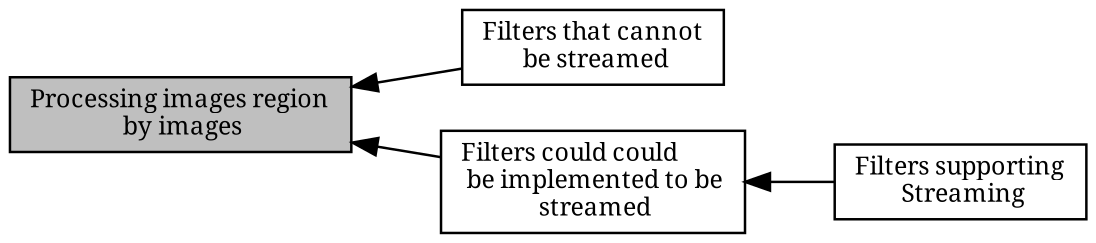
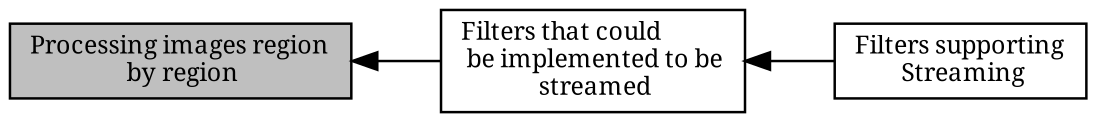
(593, 47) -> none
(181, 115) -> (181, 61)
(593, 182) -> (593, 61)
